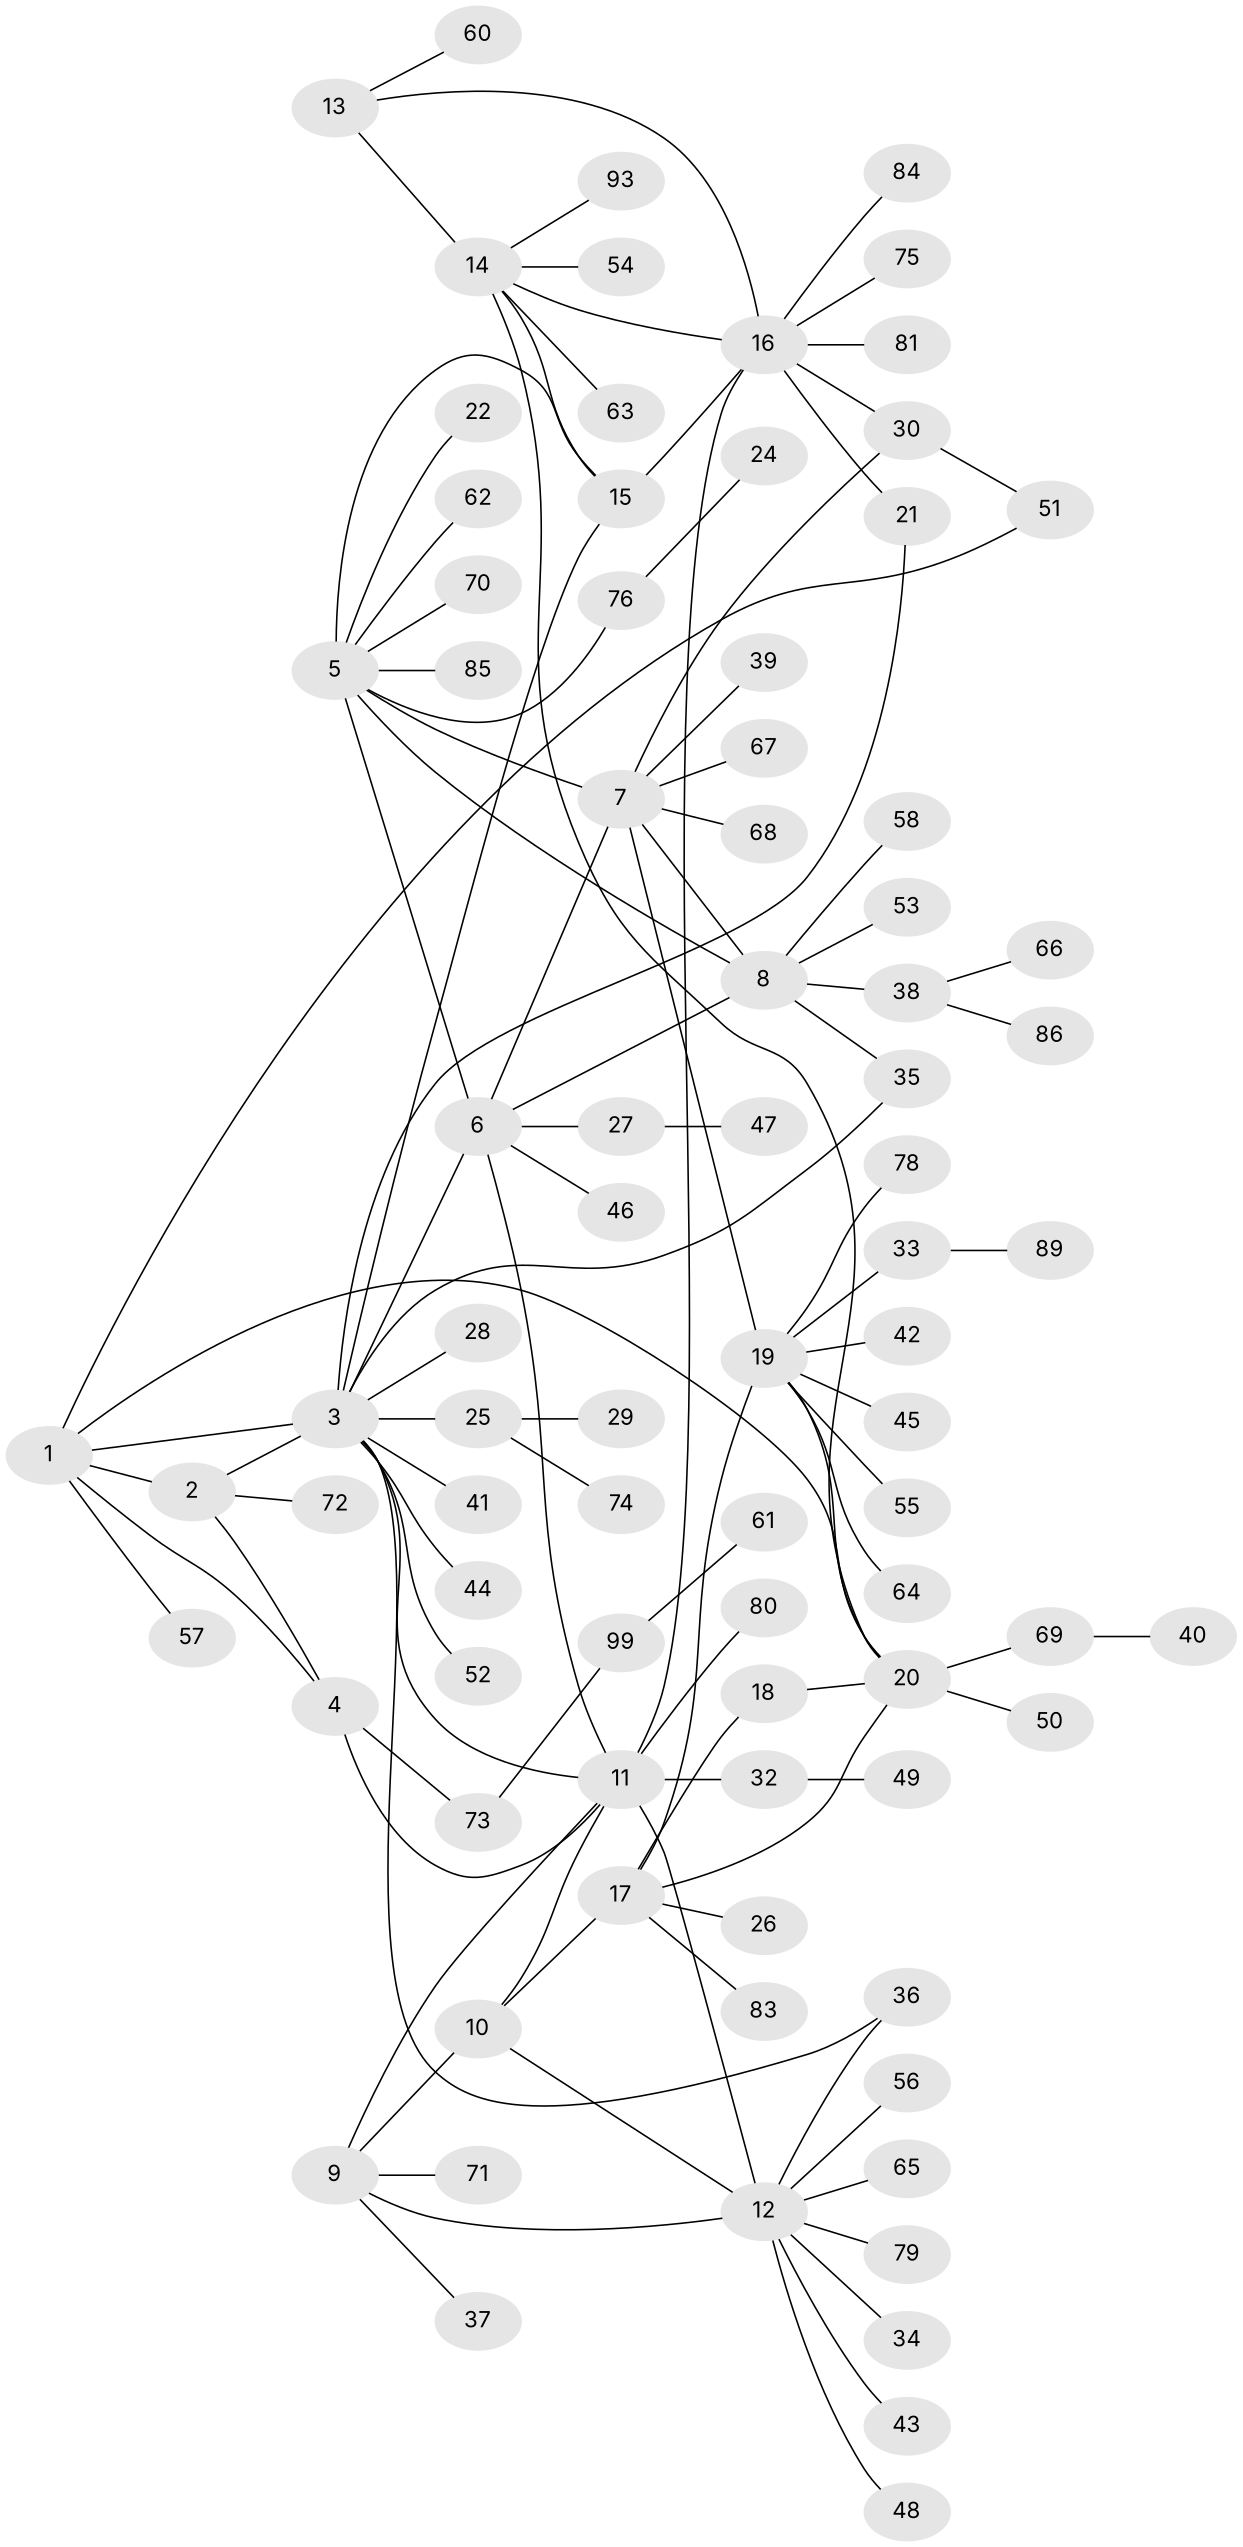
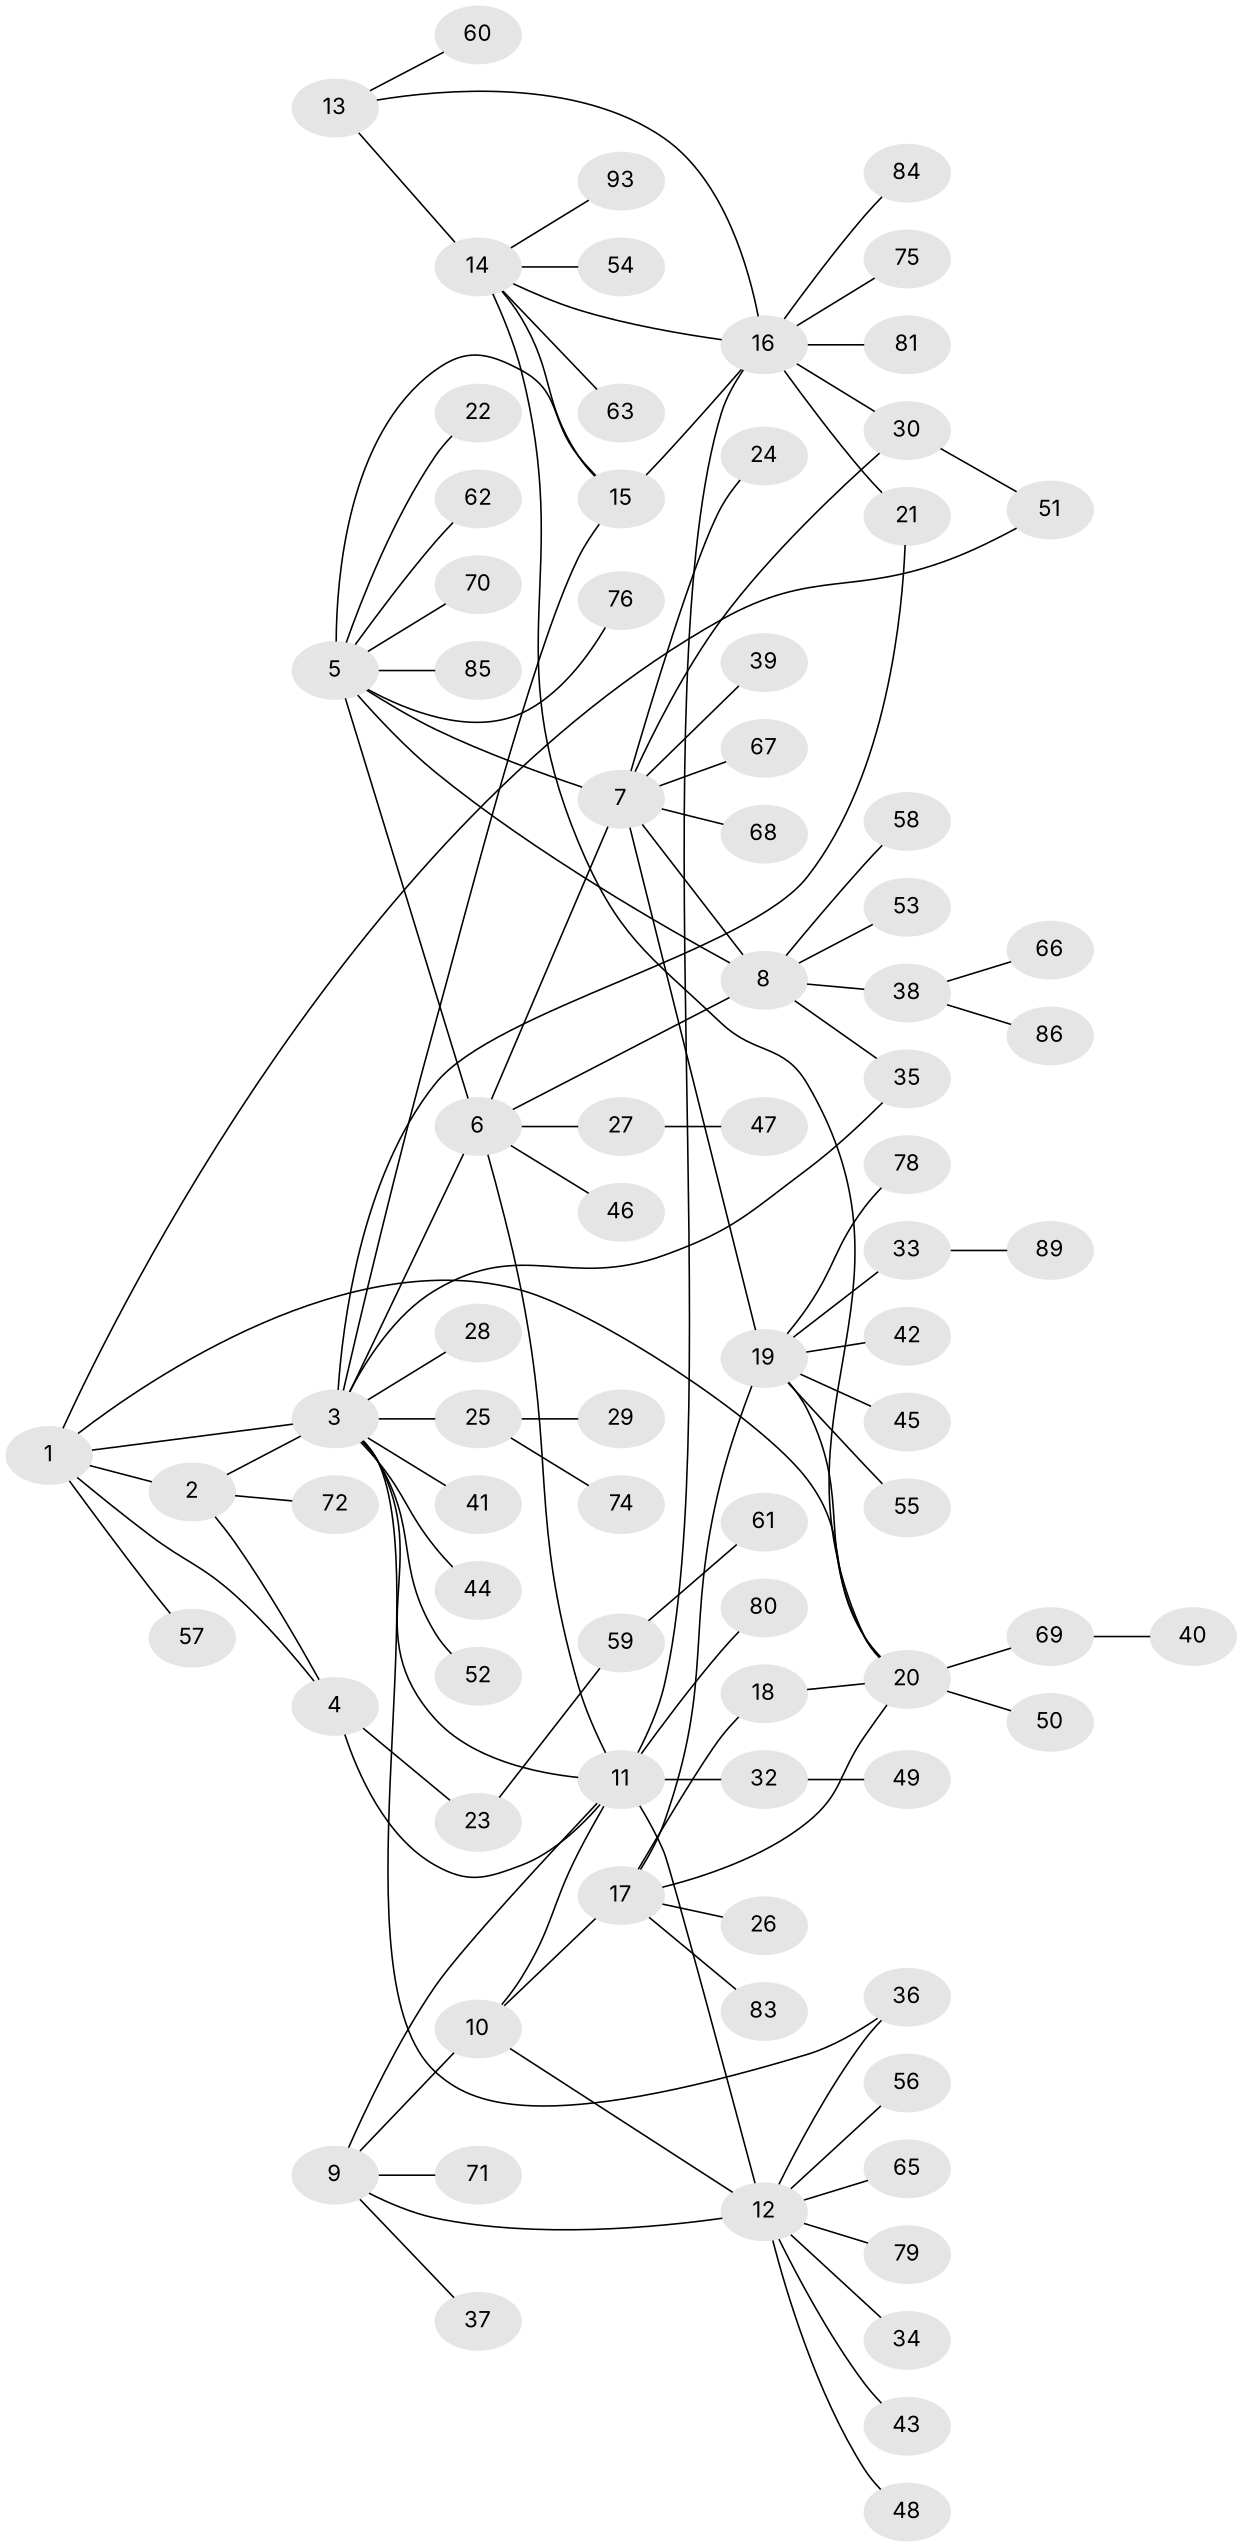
(688, 533) -> (677, 622)
(907, 1594) -> none
(621, 1643) -> (621, 1643)
(478, 1822) -> (478, 1822)
